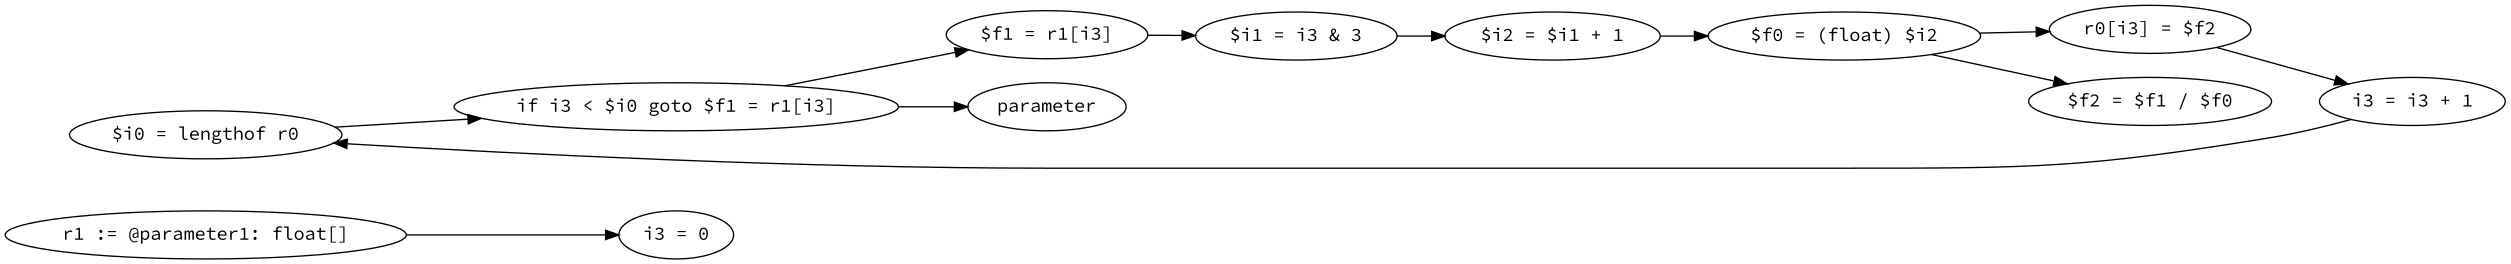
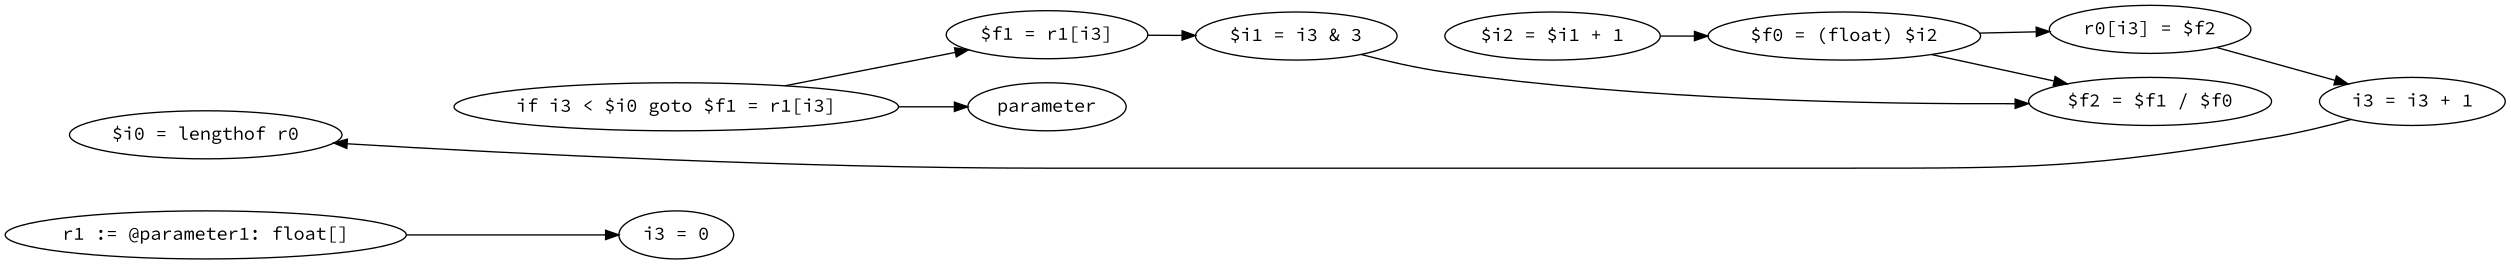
(1414, 36) -> (1687, 95)
(401, 123) -> none
